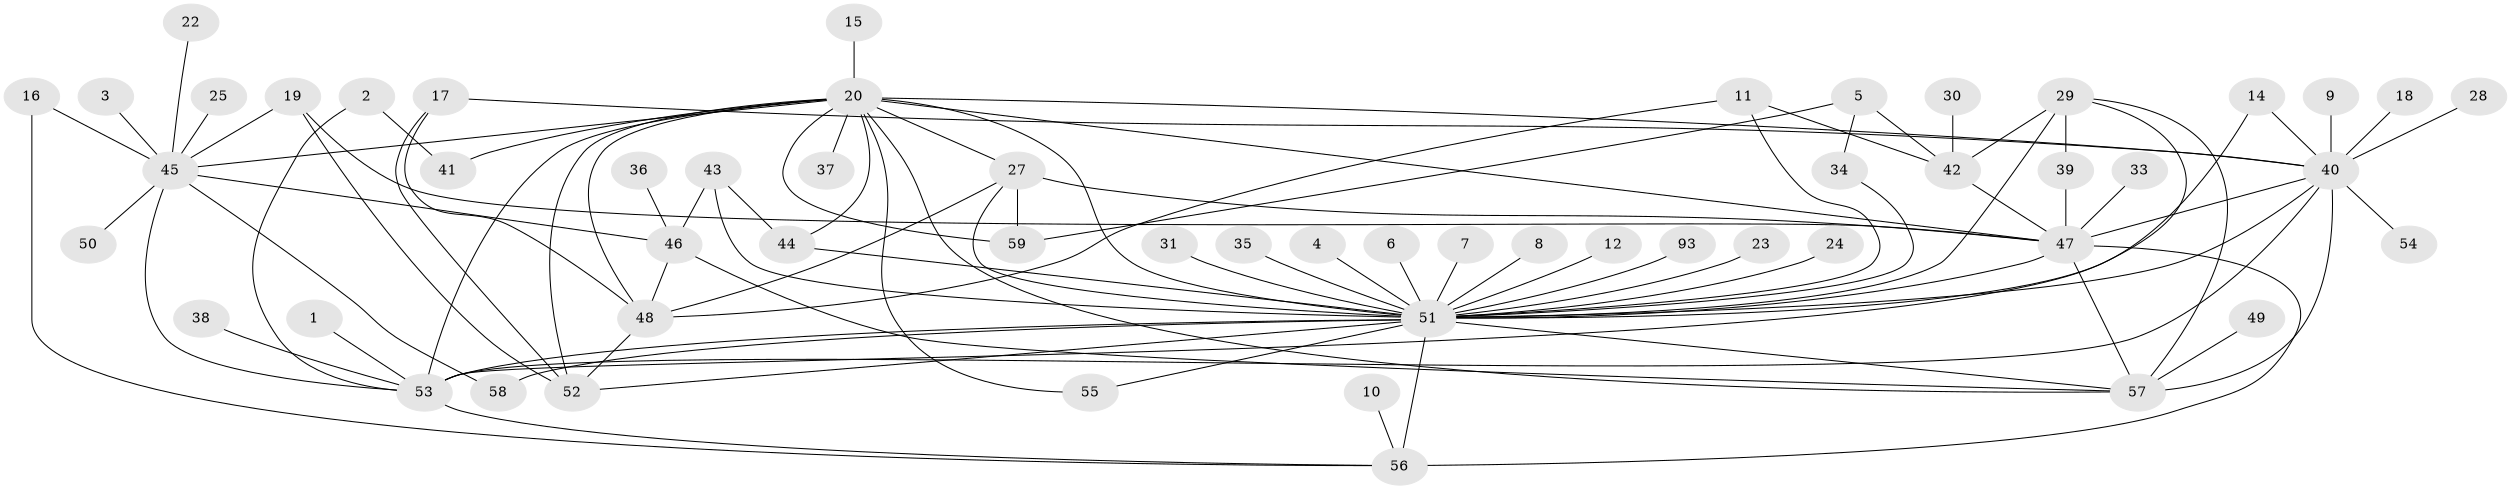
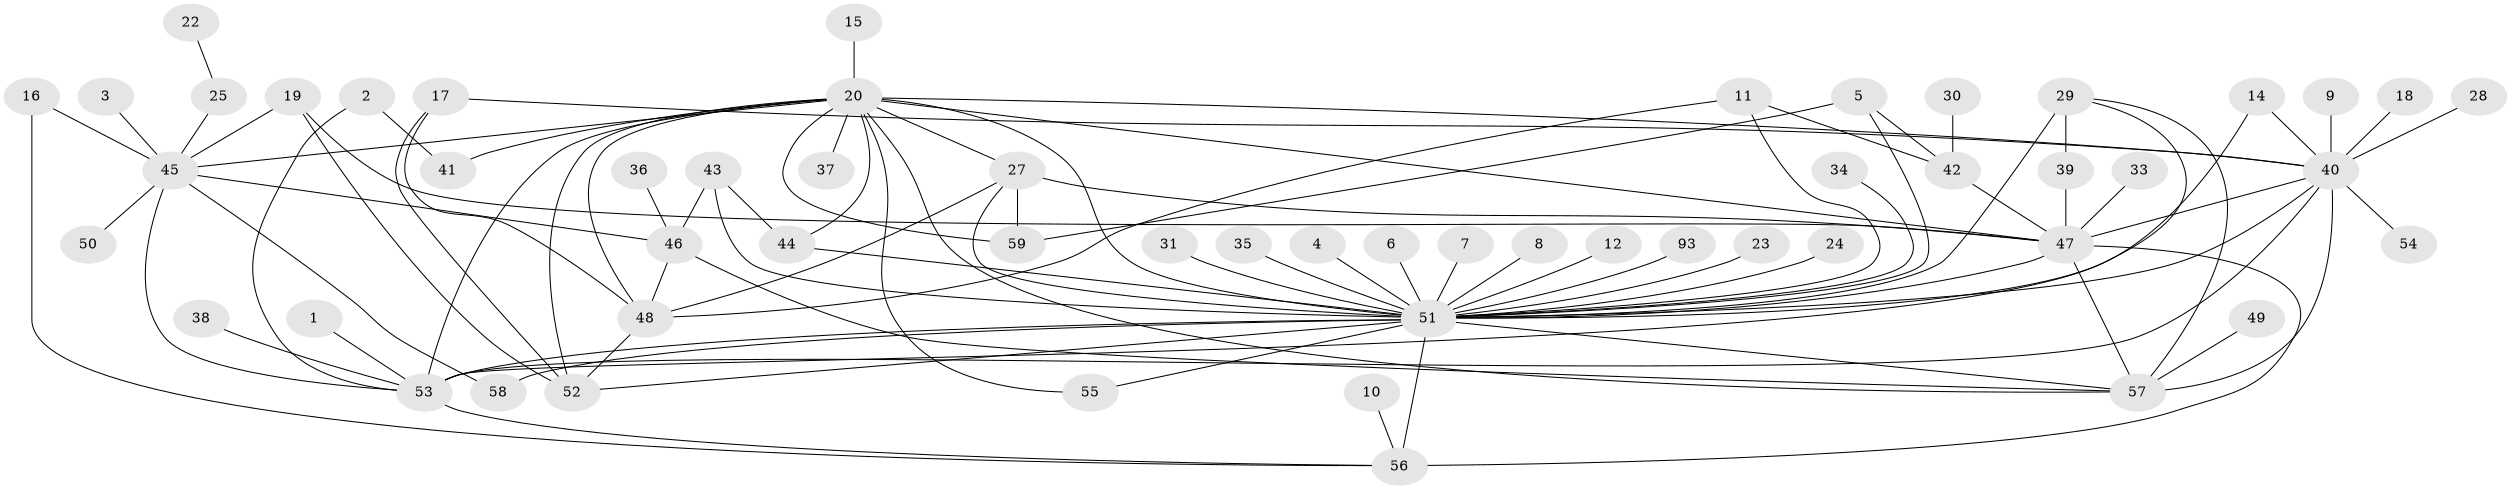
(179, 97) -> (205, 59)
(2009, 134) -> none
(1848, 140) -> (1926, 259)
